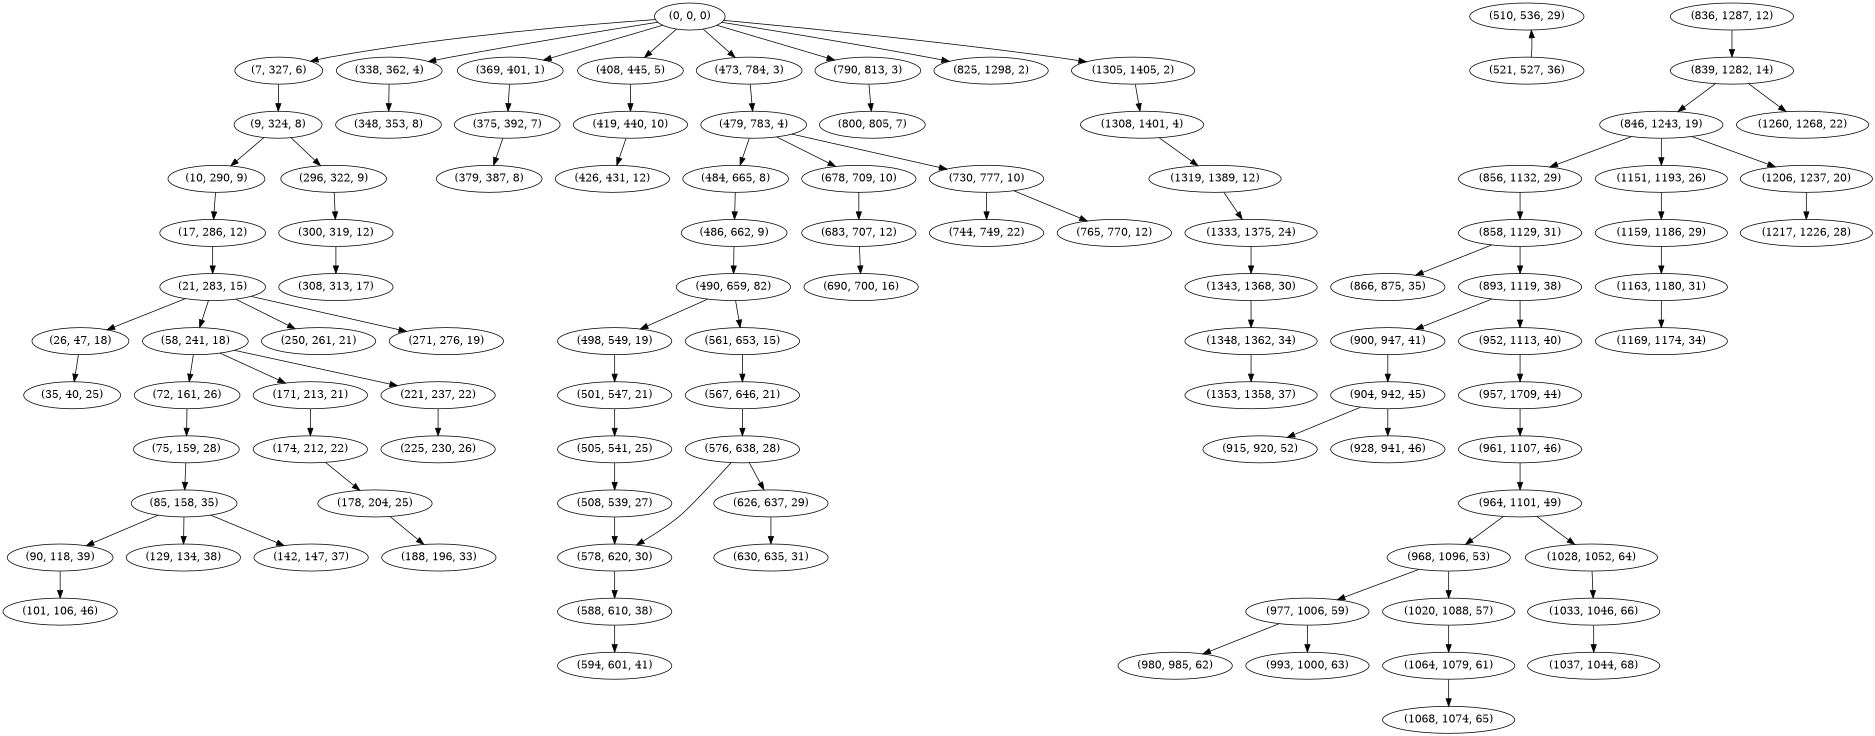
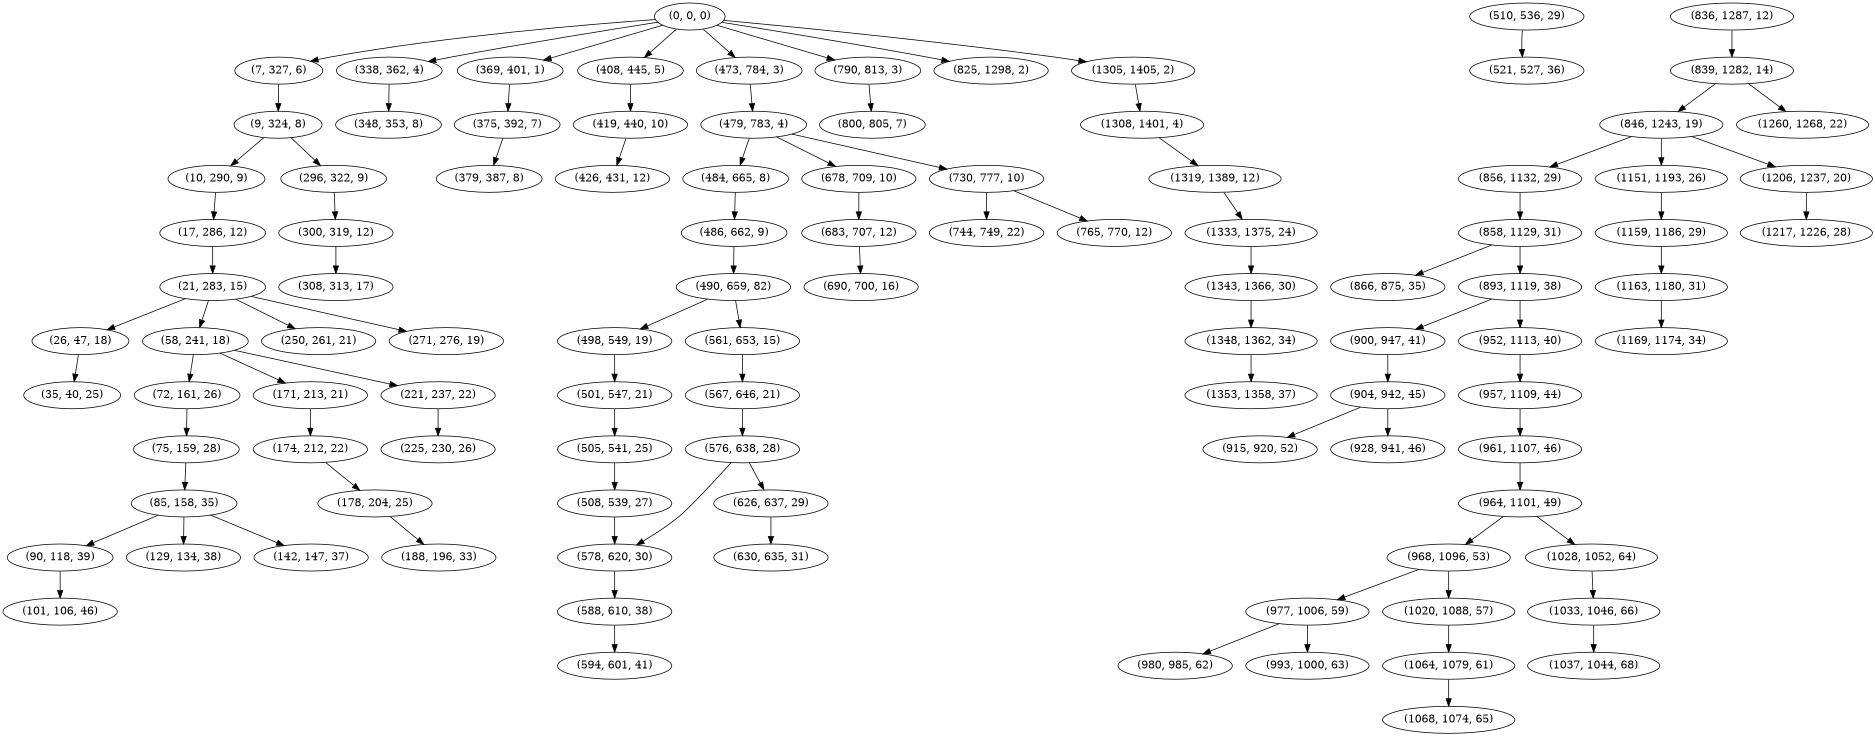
(1532, 47) -> (1522, 40)
(1251, 287) -> (1251, 287)
(1520, 395) -> (1520, 395)
